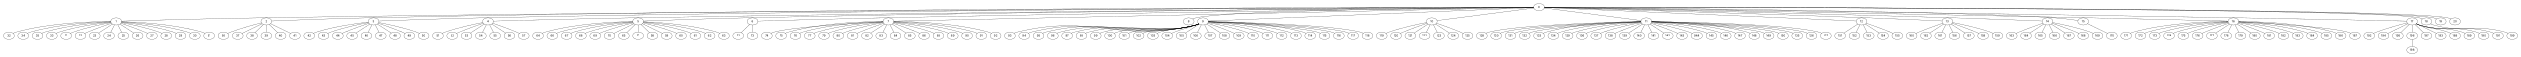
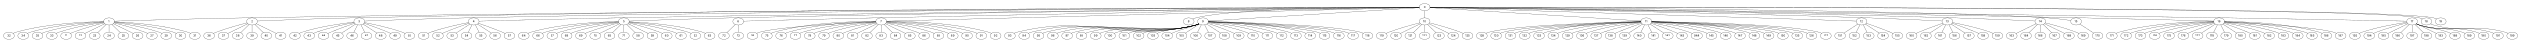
(2455, 21) -> none
(166, 36) -> none
none -> (810, 36)
(2040, 36) -> none
(2412, 43) -> (2419, 29)
